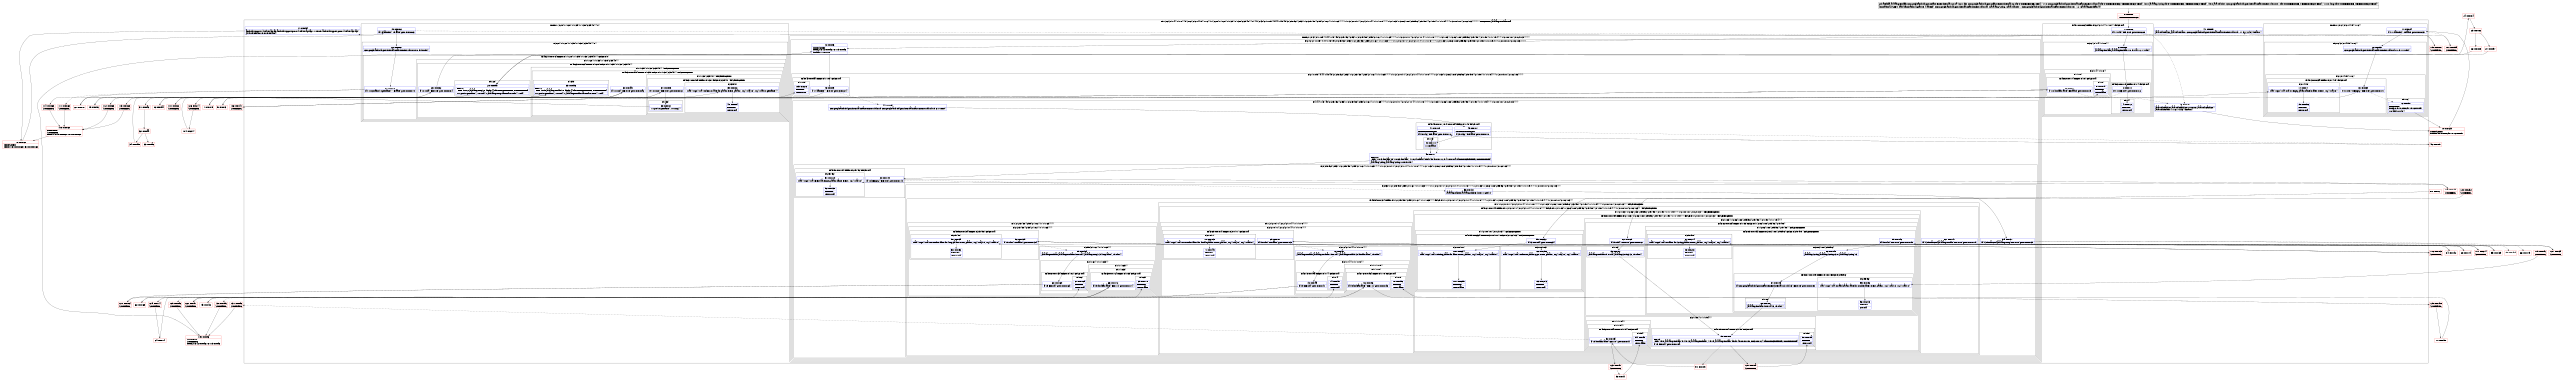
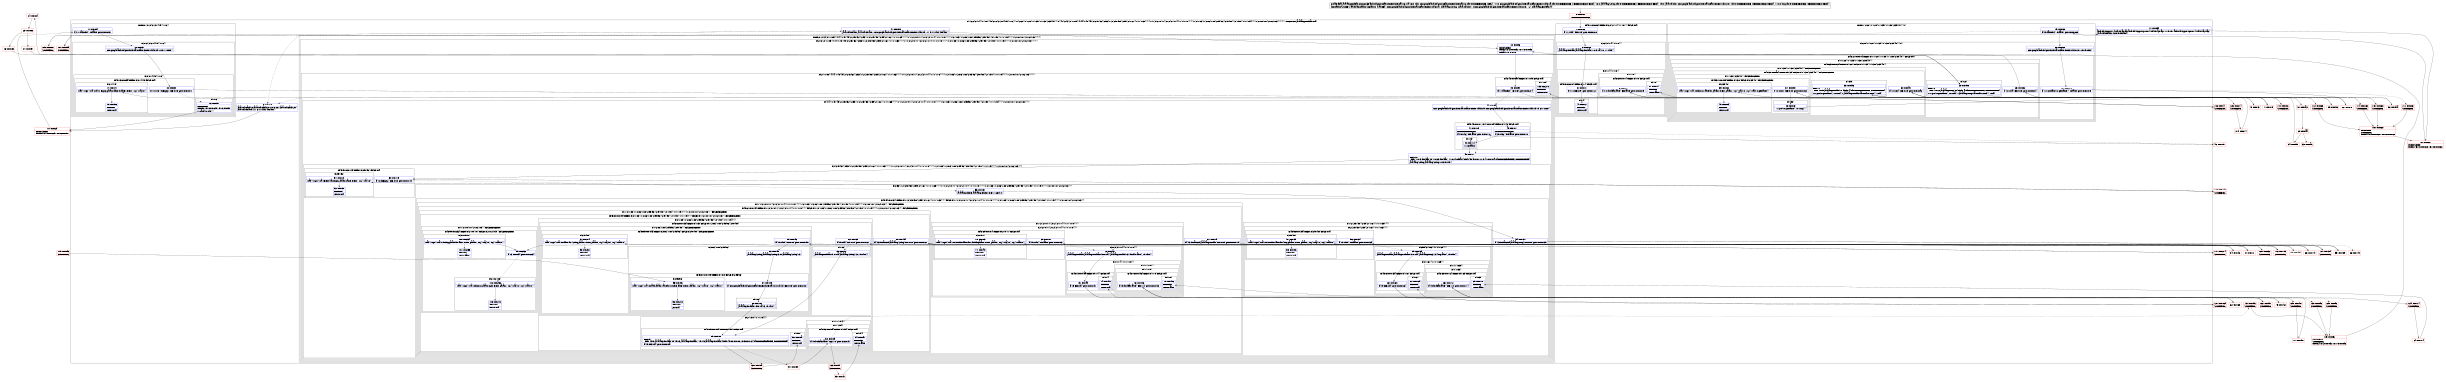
none -> (901, 241)
(1495, 247) -> (507, 246)
